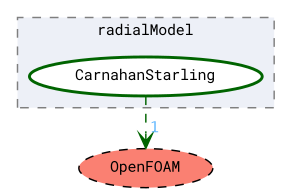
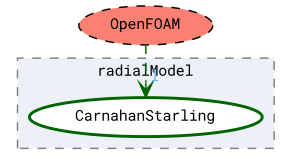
(146, 117) -> (146, 68)
